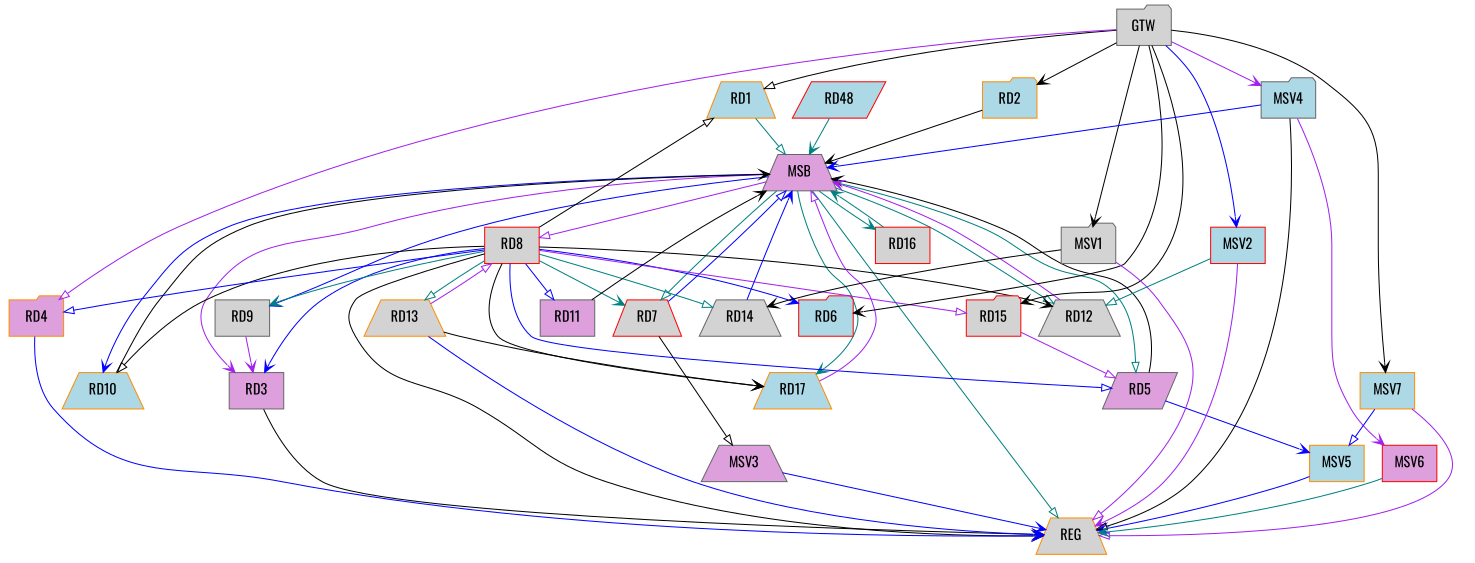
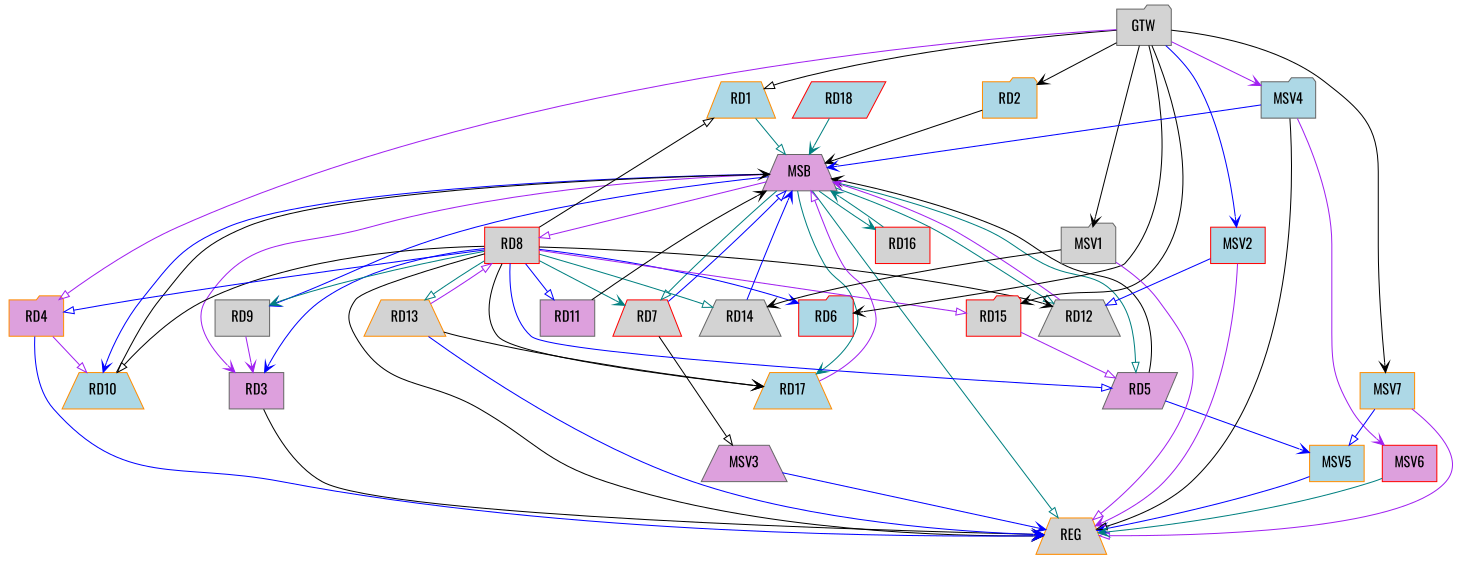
(839, 100) -> (839, 100)
(1163, 280) -> (1163, 280)
none -> (66, 351)
